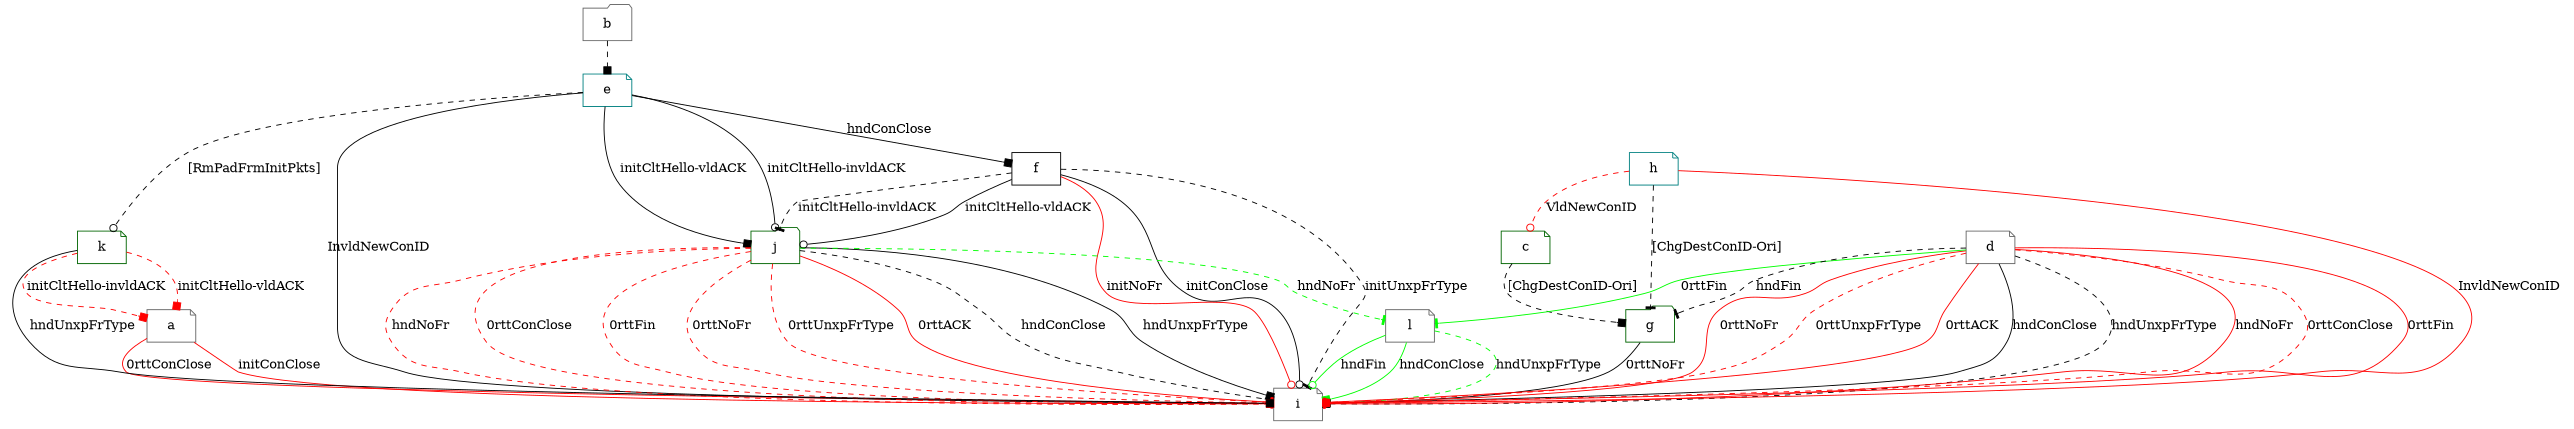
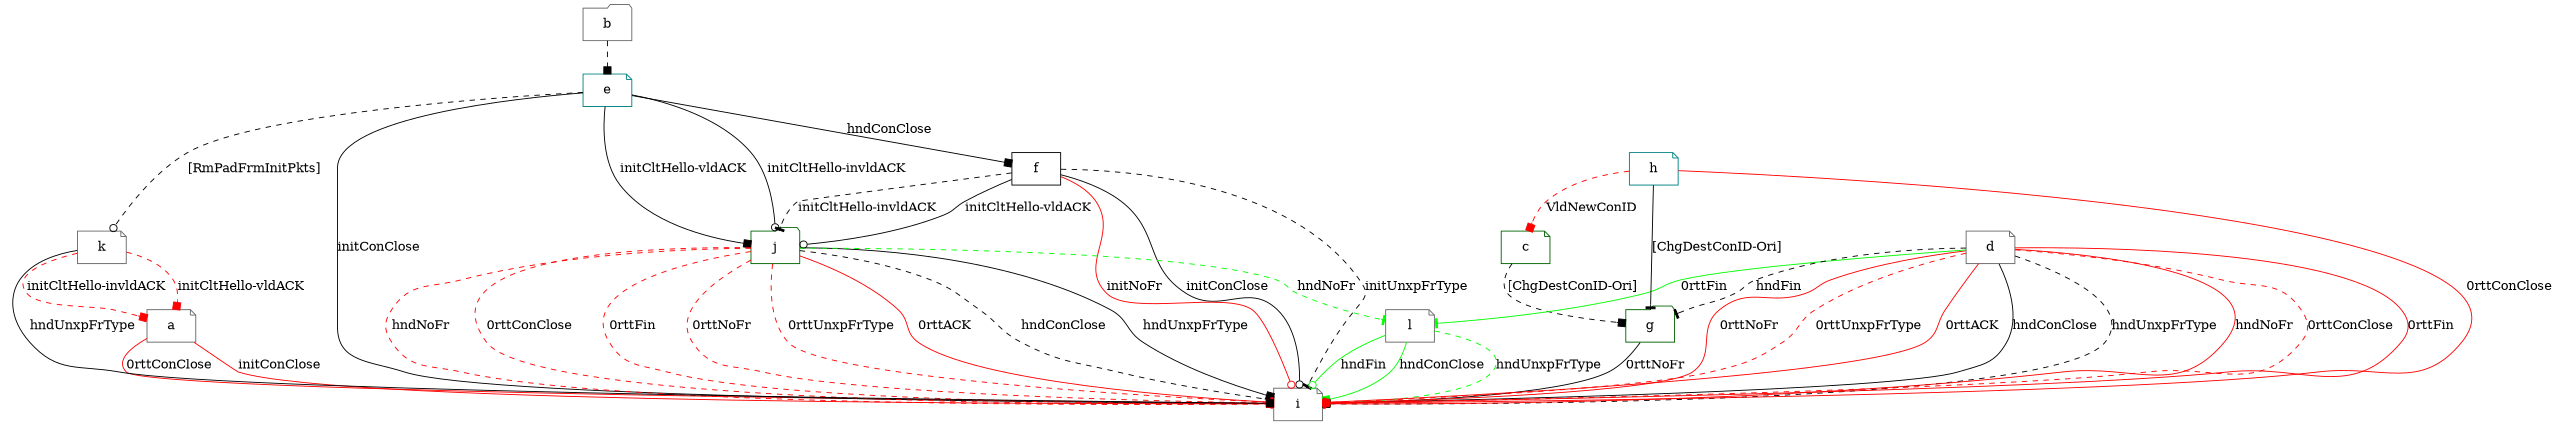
(1573, 185) -> (1573, 185)
(1652, 245) -> (1652, 245)
(102, 247) -> (102, 247)
(381, 247) -> (381, 247)
(2511, 287) -> (2511, 287)
